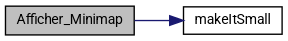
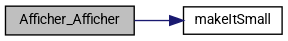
(70, 21) -> (70, 21)
